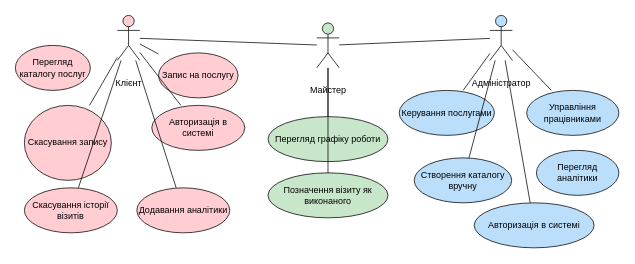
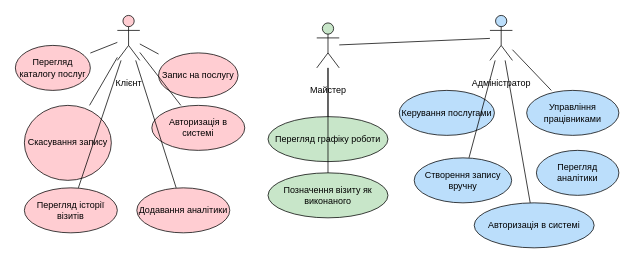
(228, 42) -> (104, 47)
(477, 71) -> none
(463, 180) -> (463, 180)
(71, 210) -> (71, 210)
